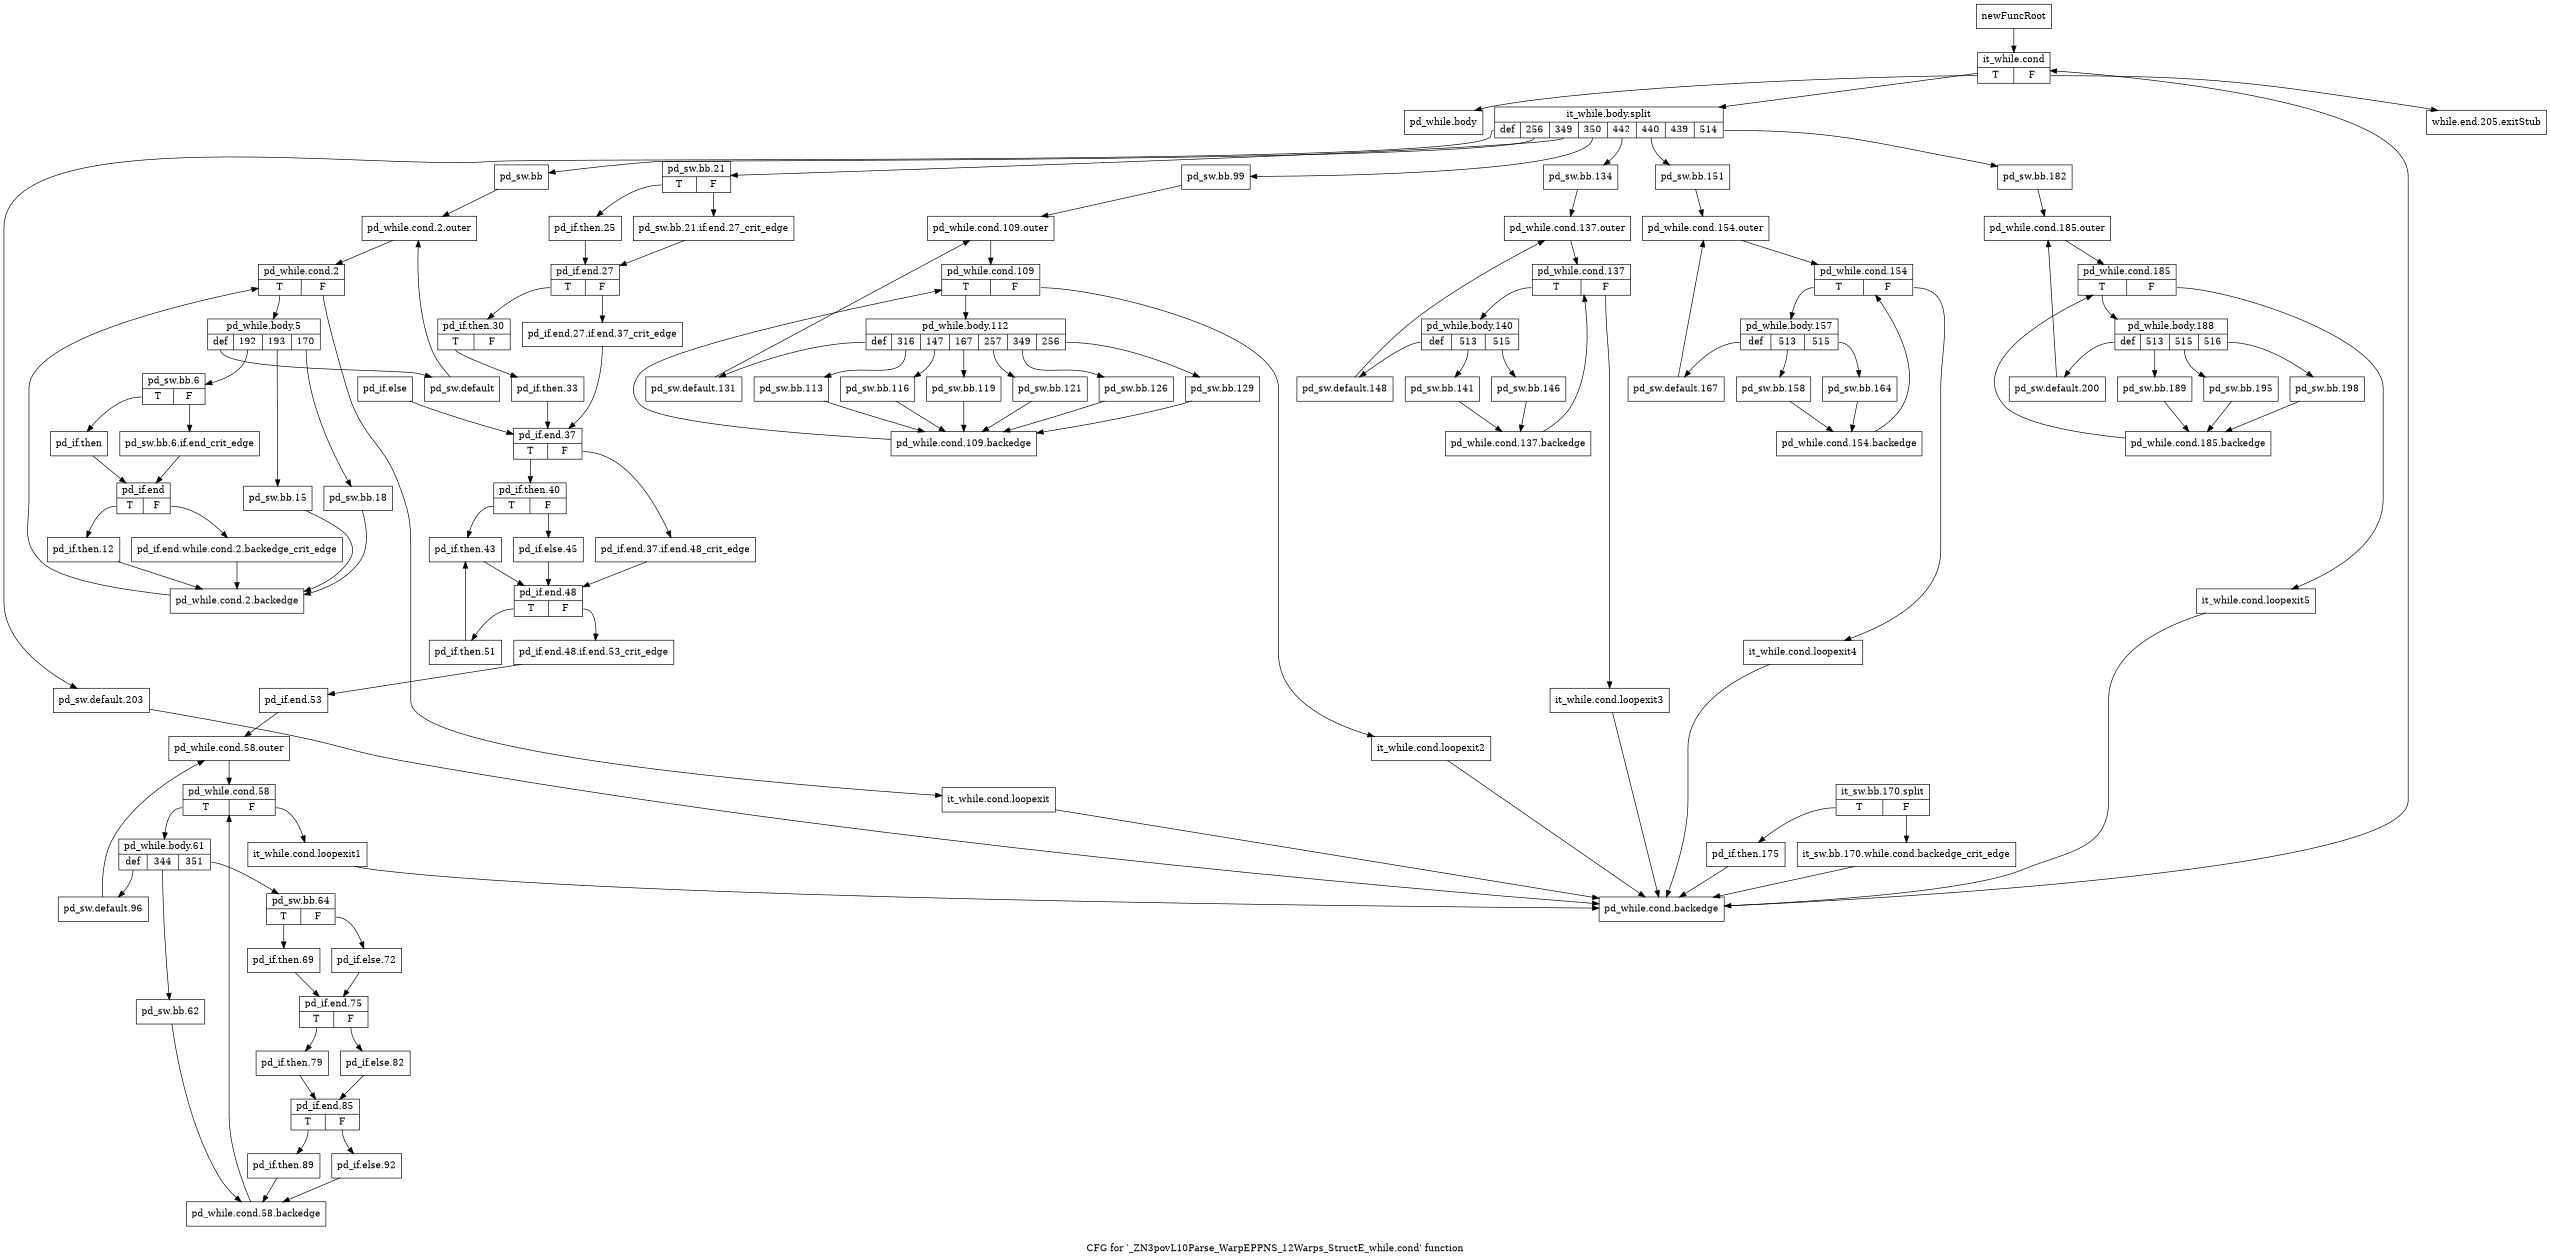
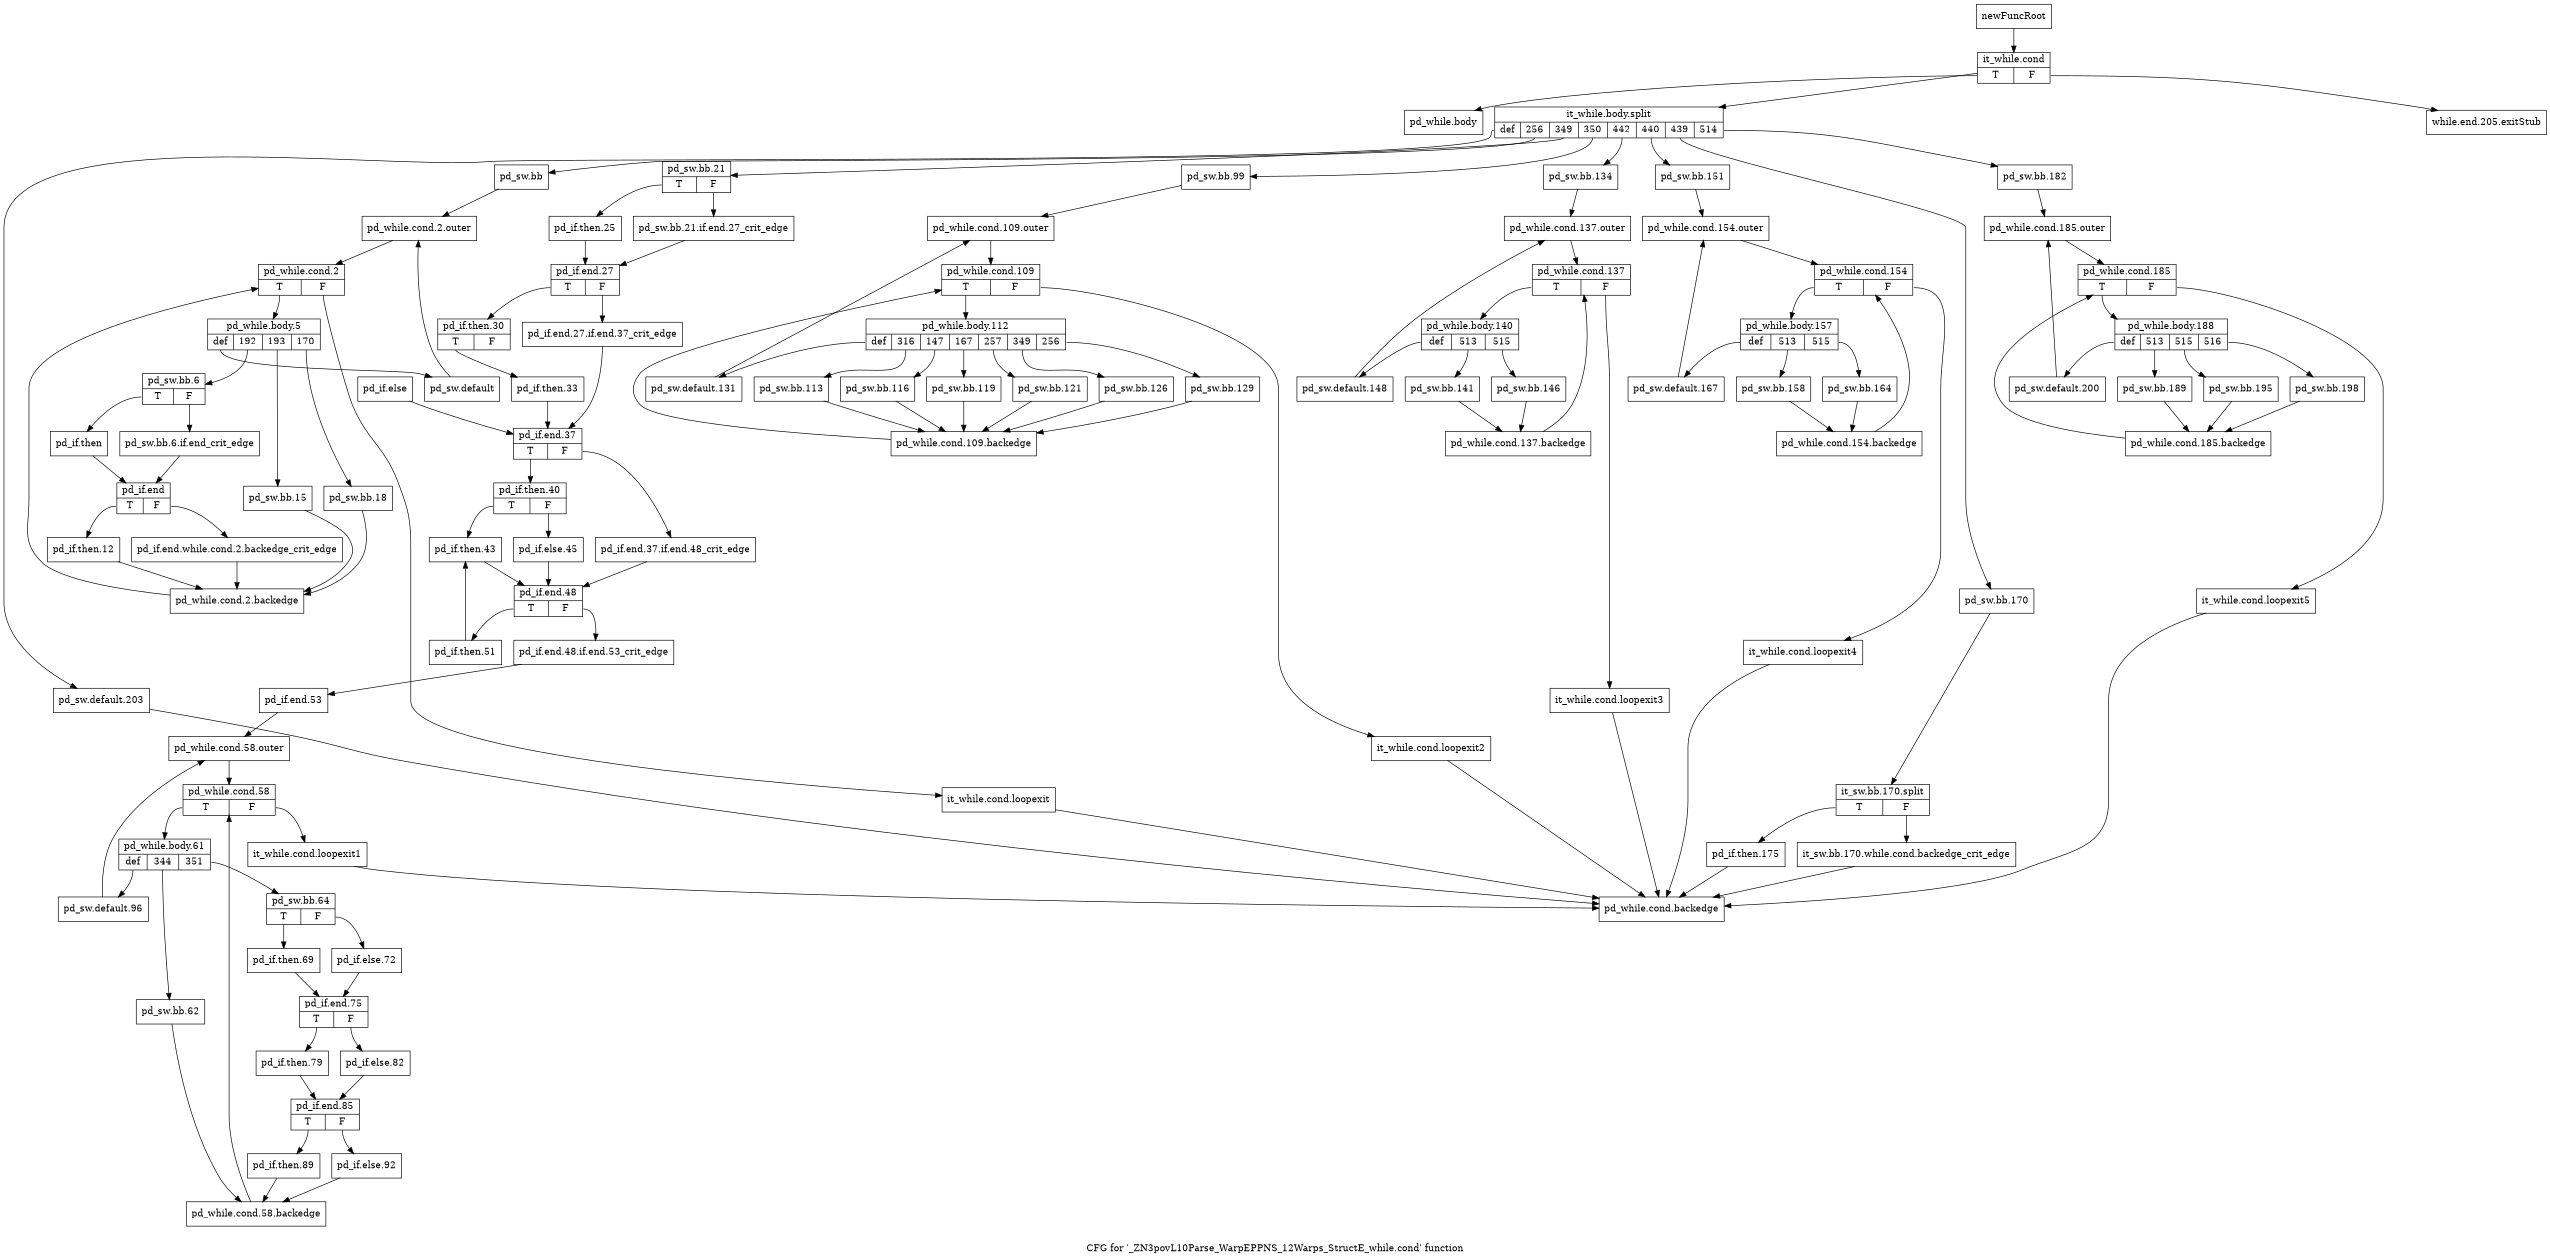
none -> (1997, 601)
(2408, 649) -> none
